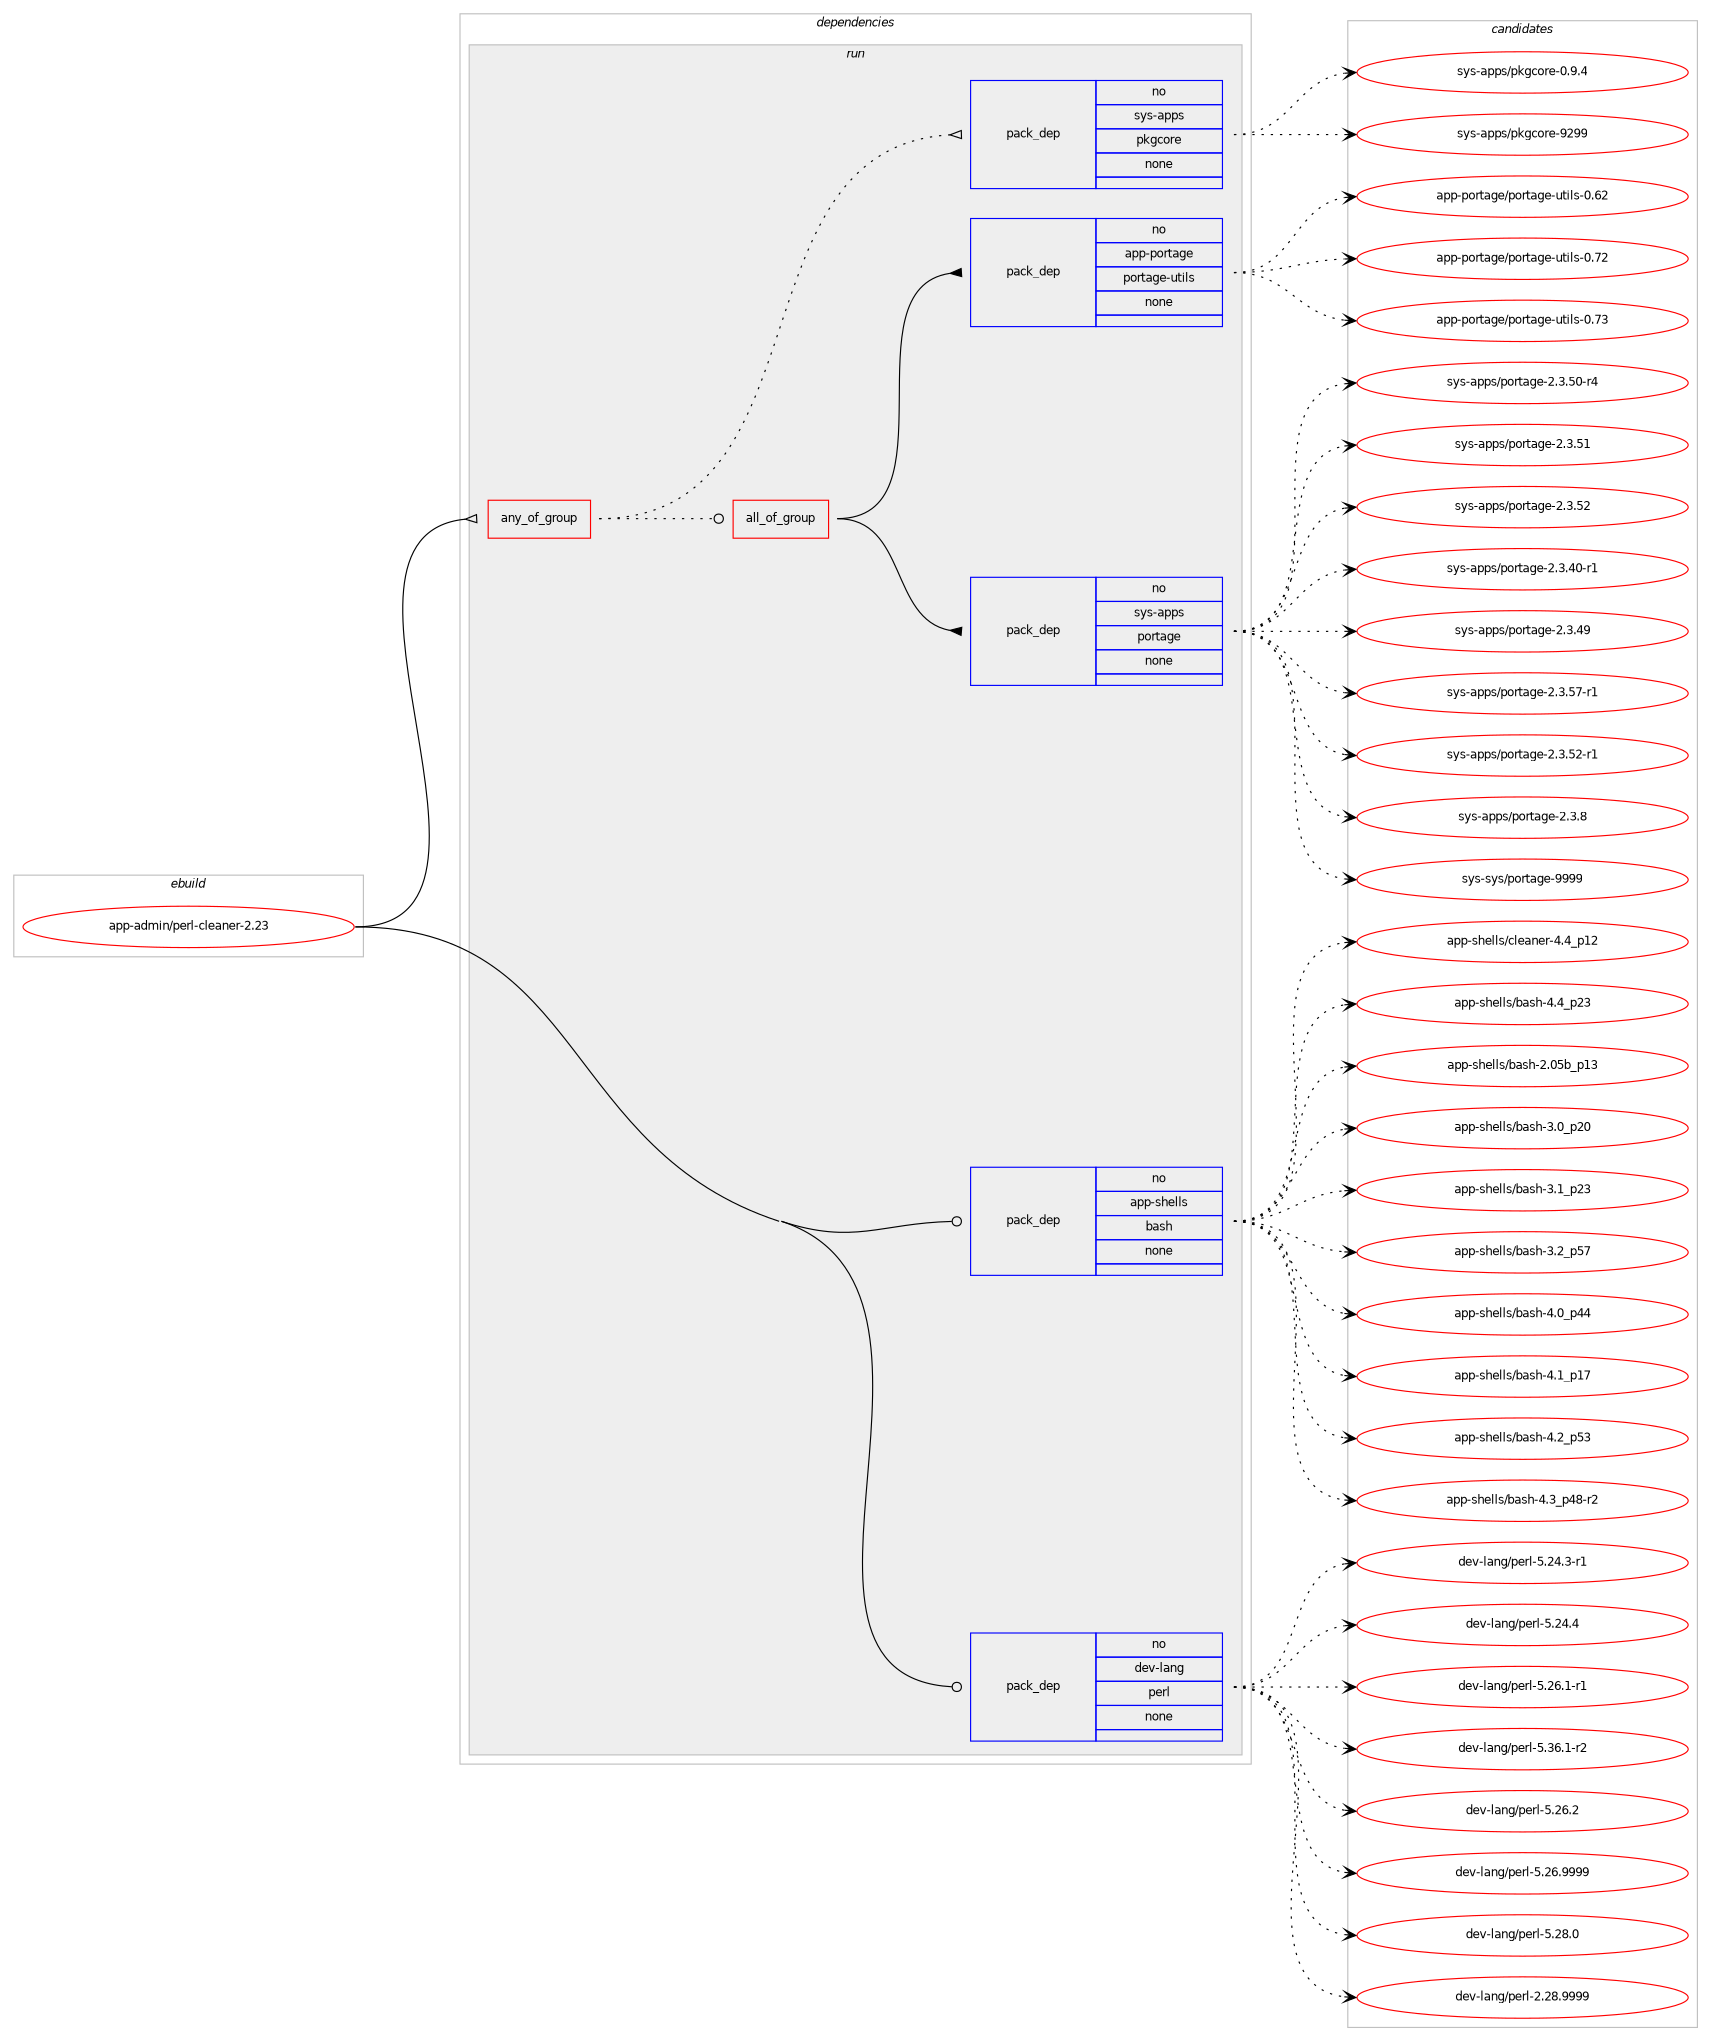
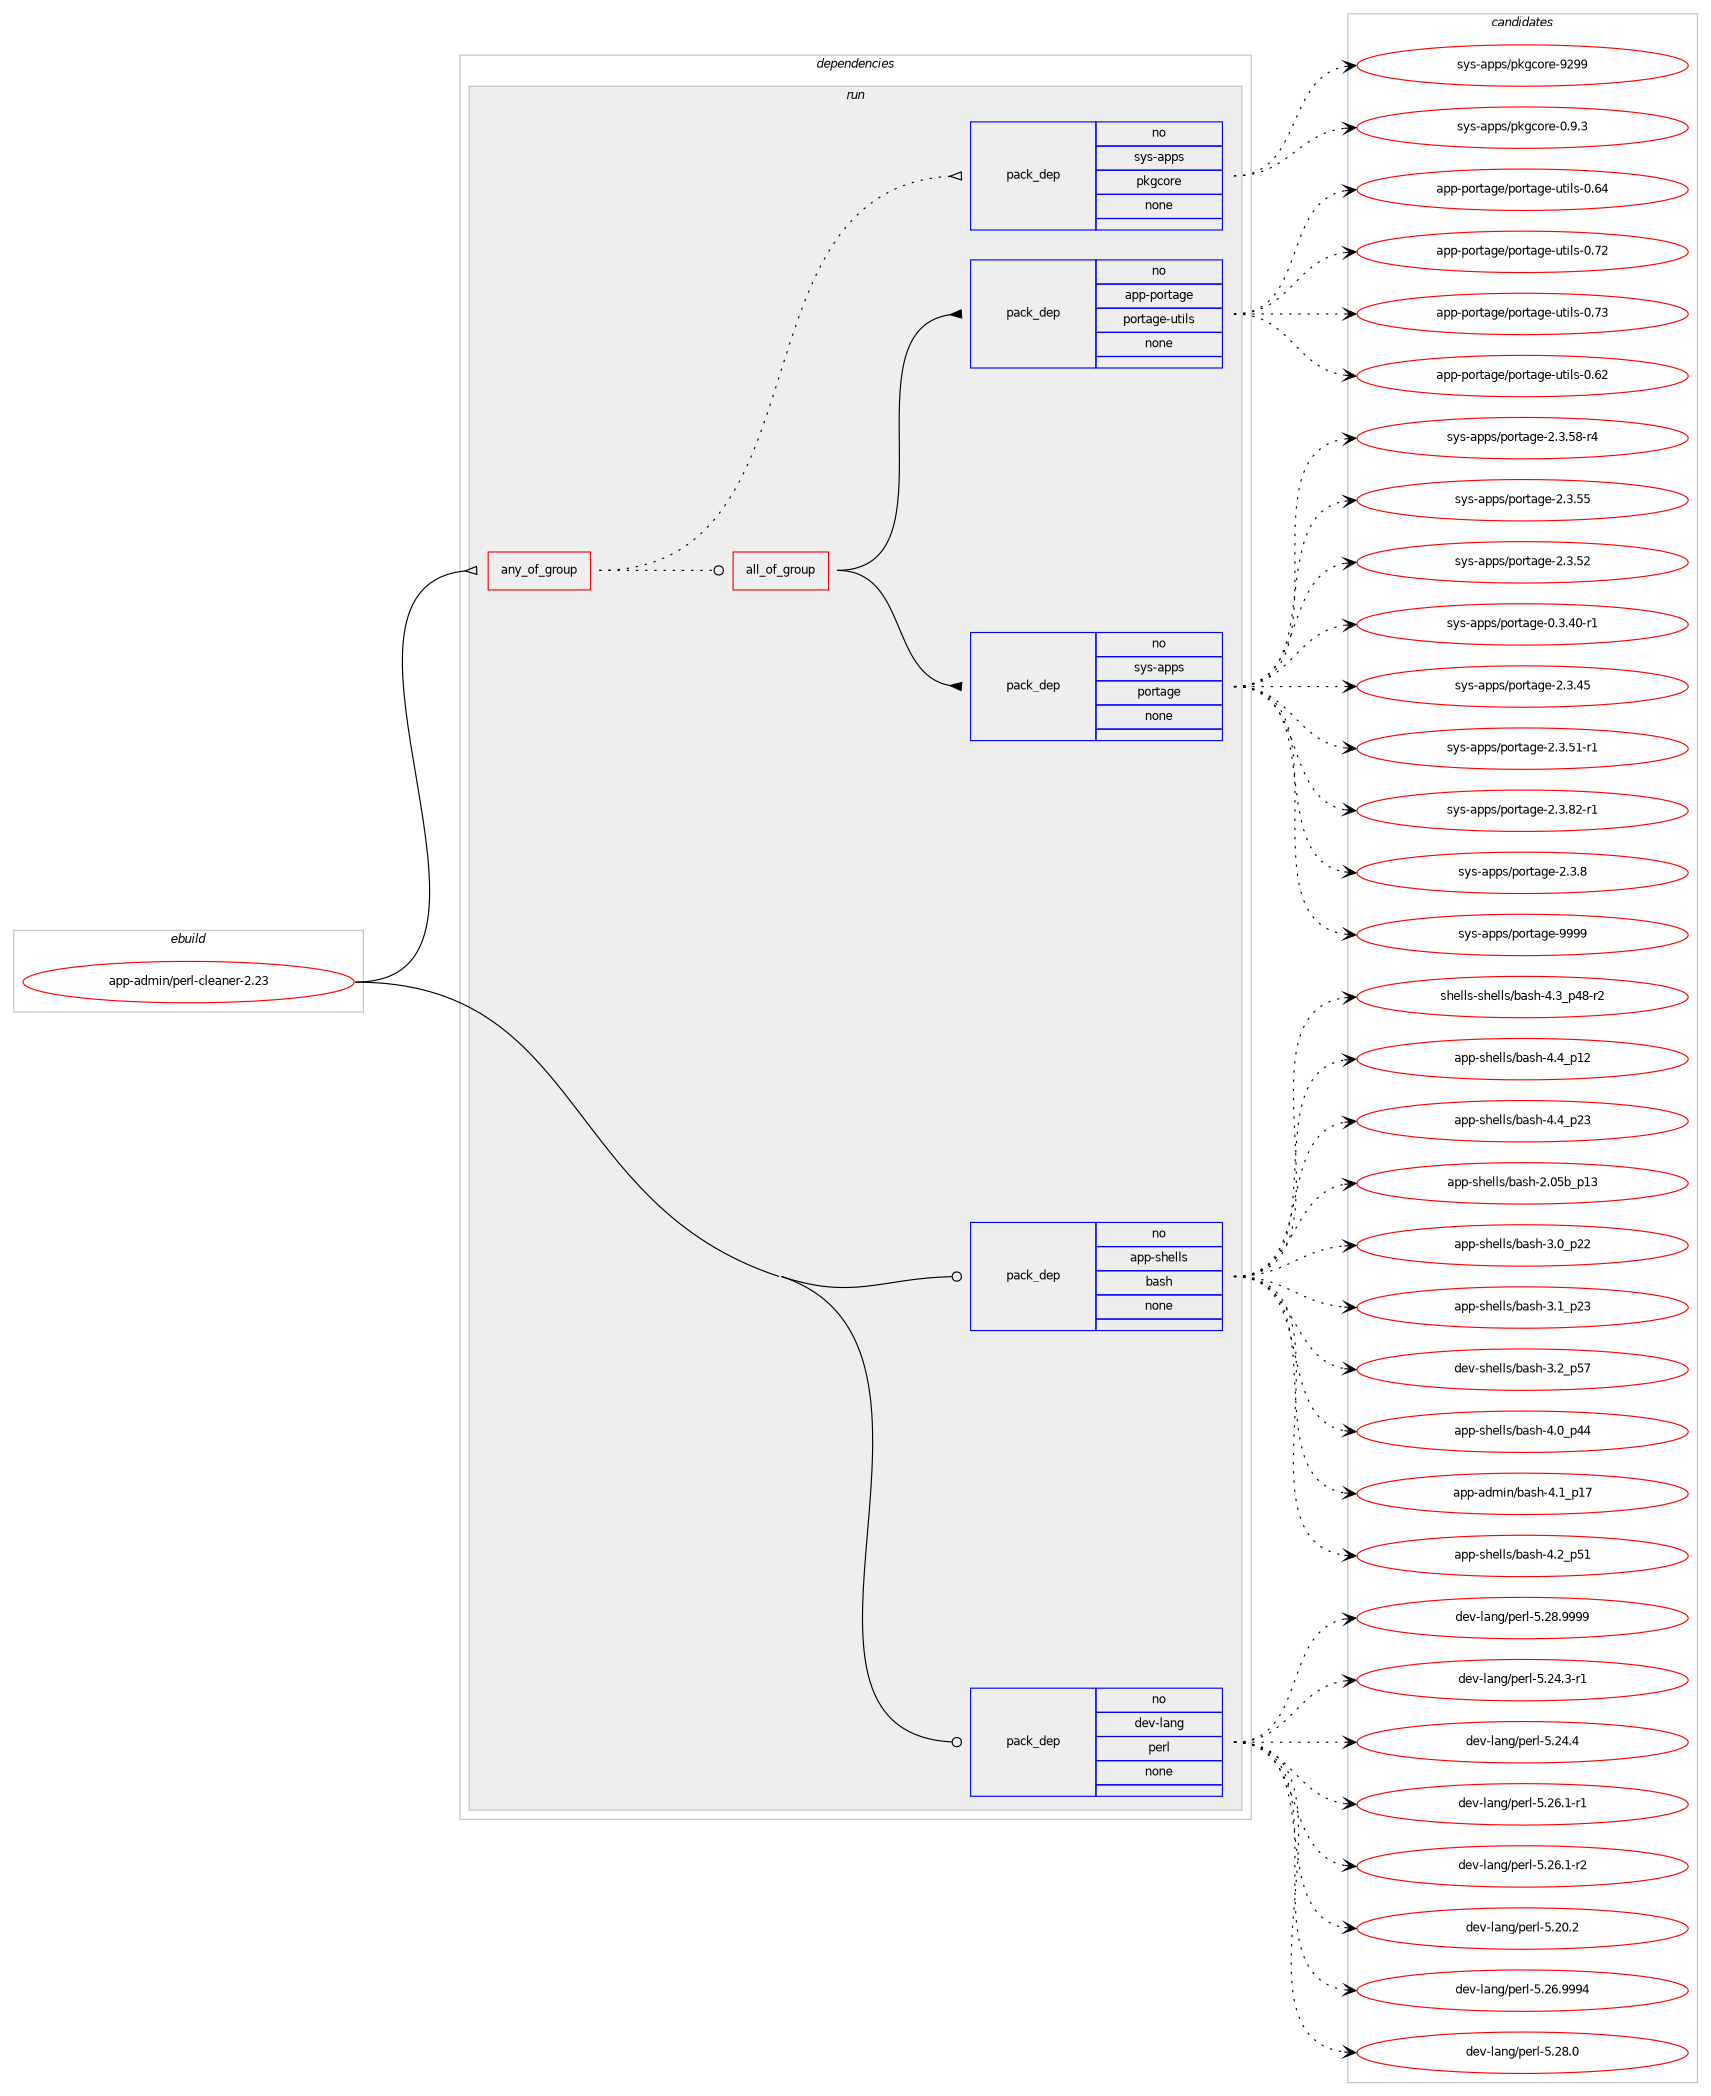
(1523, 72) -> (1523, 128)
none -> (1523, 190)
(1523, 383) -> (1523, 438)
(1523, 445) -> (1523, 500)
(1523, 569) -> (1523, 624)
(1523, 631) -> (1523, 687)
(1523, 693) -> (1523, 749)
(1523, 756) -> (1523, 811)
(1523, 880) -> (1523, 935)
(1523, 942) -> (1523, 1059)
(1523, 1128) -> (1523, 1245)
(1523, 1252) -> (1523, 1370)
(1523, 1377) -> (1523, 1494)
(1523, 1439) -> (1523, 1556)
(1523, 1501) -> (1523, 997)
(1523, 1749) -> (1523, 1866)
(1523, 1811) -> (1523, 1929)
(1523, 1873) -> (1523, 1991)
(1523, 1998) -> (1523, 1618)
